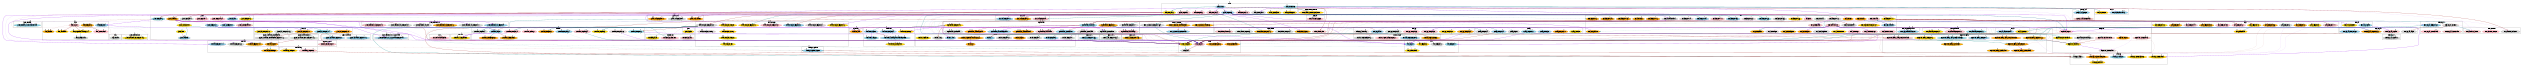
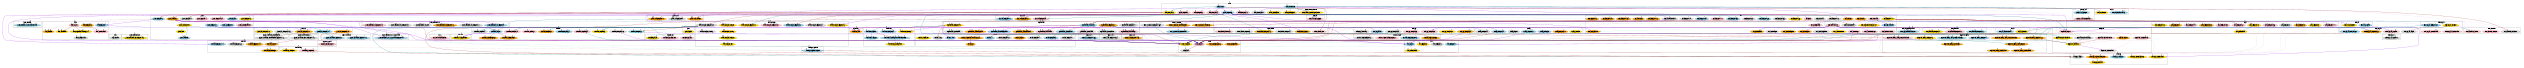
(2270, 25) -> (2270, 25)
(2451, 25) -> (2451, 25)
(1955, 29) -> (1955, 29)
